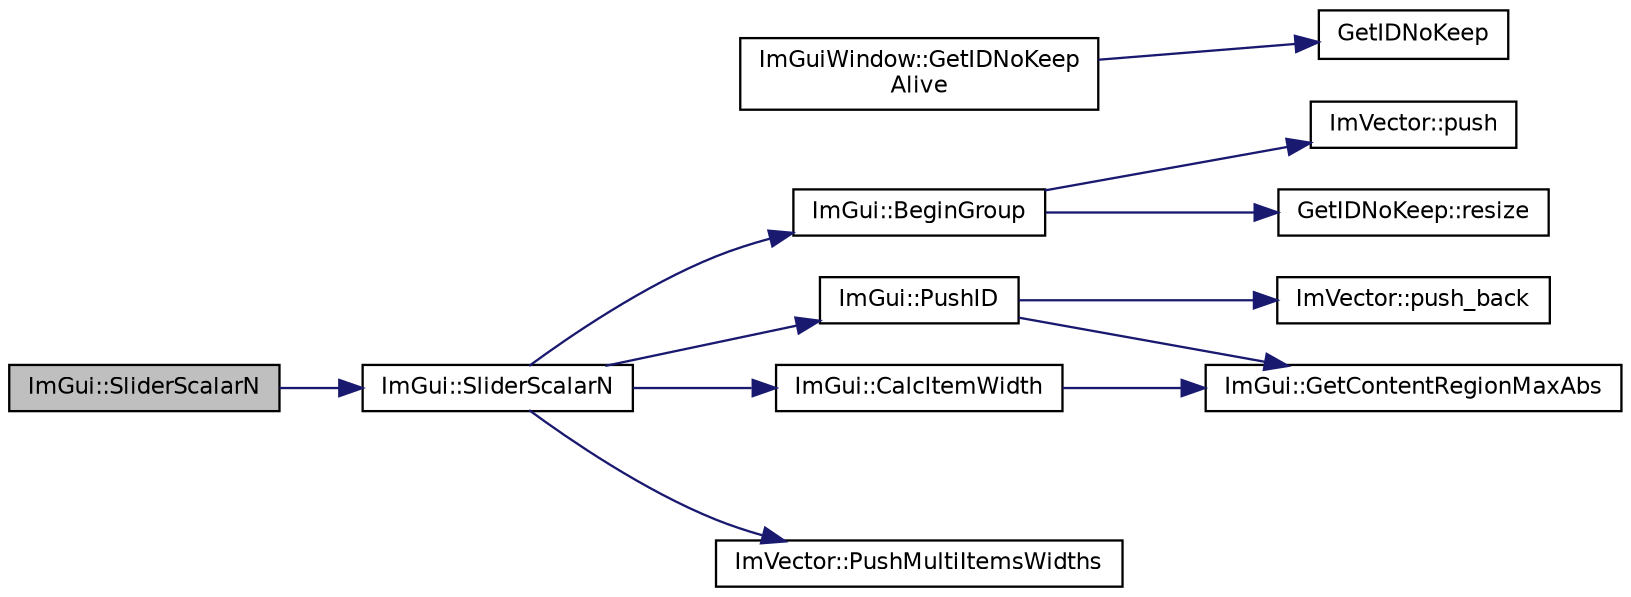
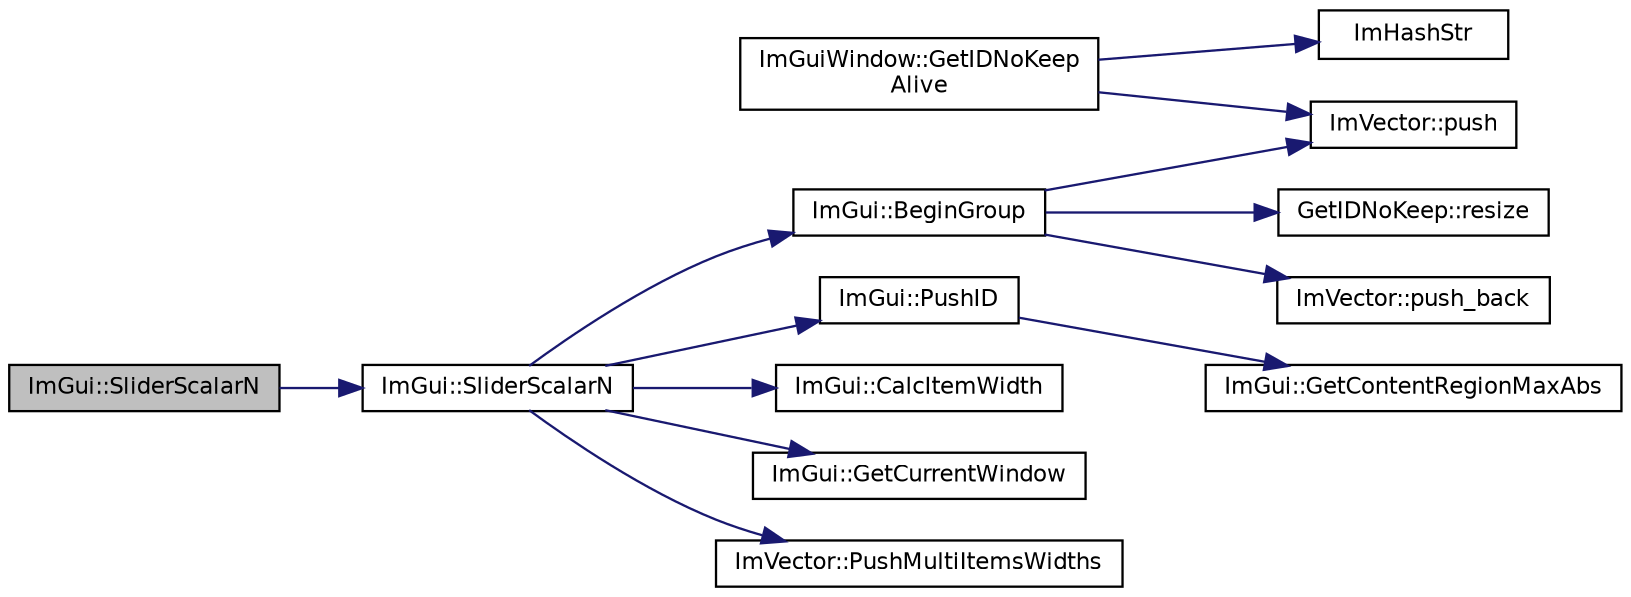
(1414, 35) -> (1414, 35)
none -> (1192, 102)
(1136, 300) -> (1155, 254)
(1122, 388) -> none
none -> (919, 476)
